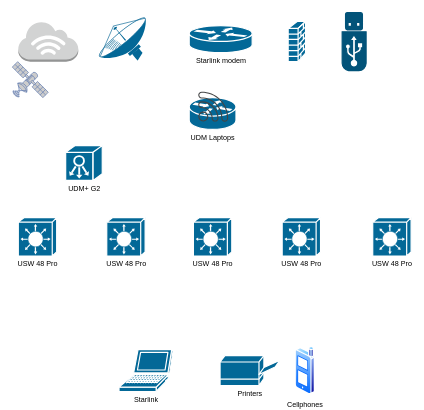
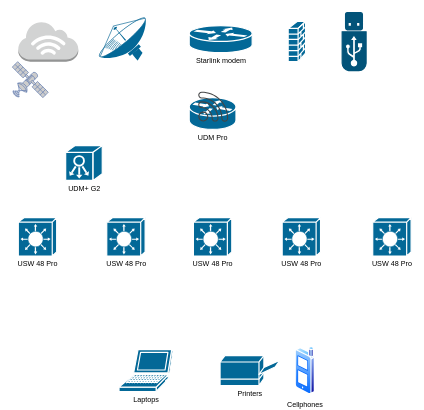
(213, 138) -> (213, 138)
(146, 400) -> (146, 400)
